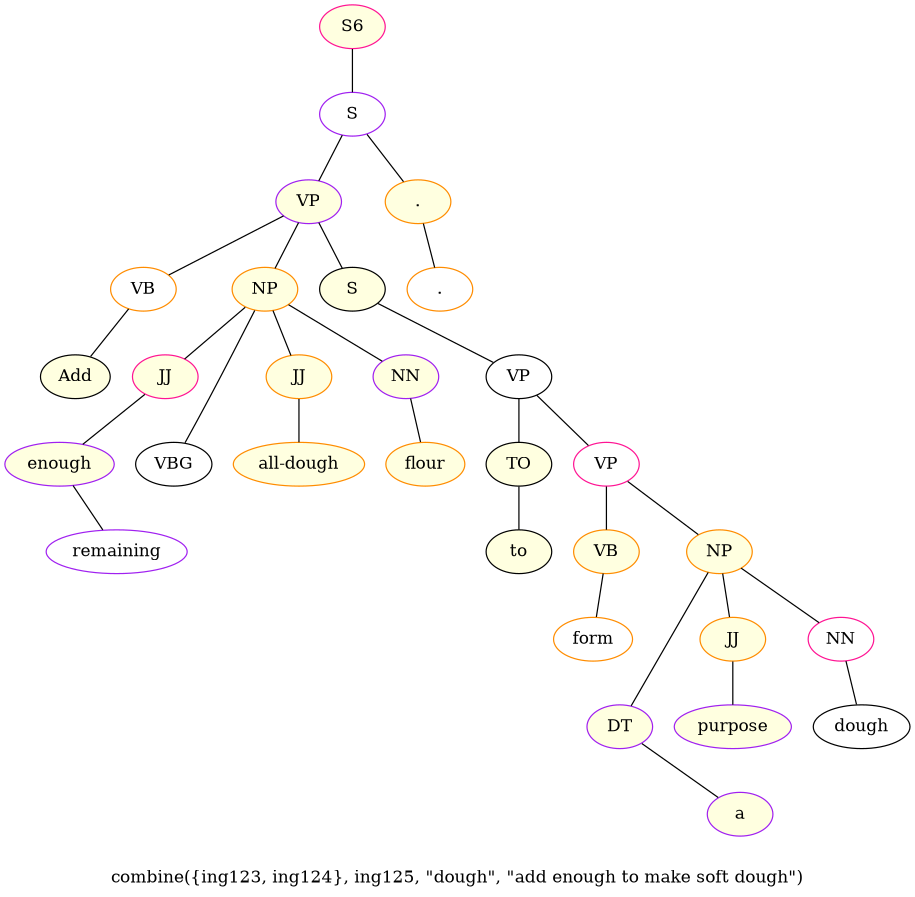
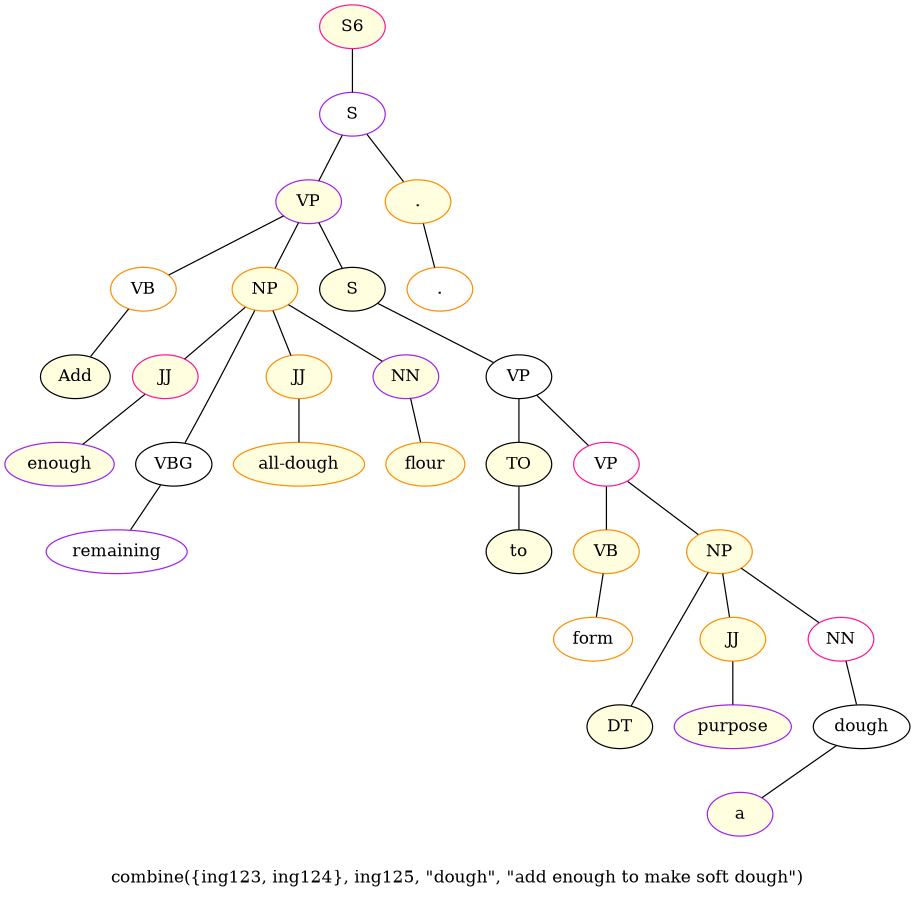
(88, 508) -> (146, 507)
(620, 727) -> (620, 727)
(680, 771) -> (799, 772)
